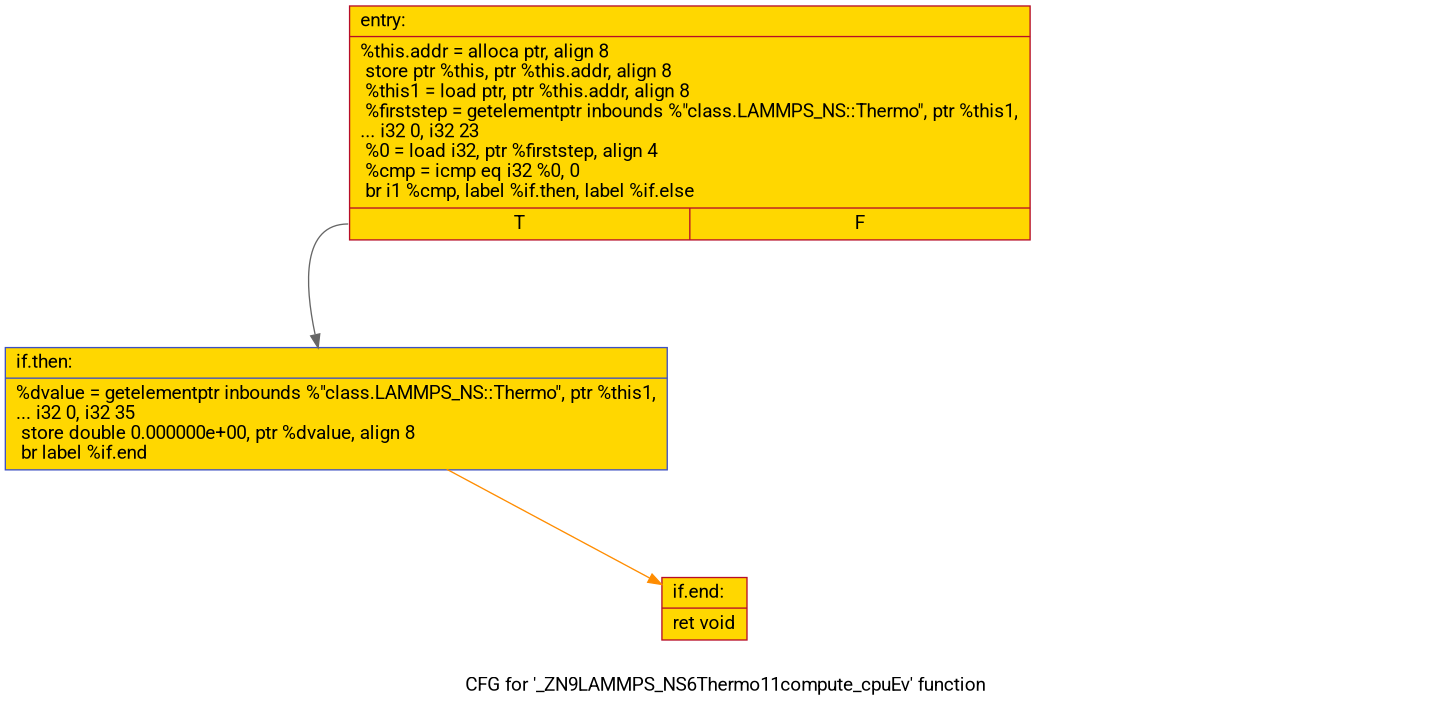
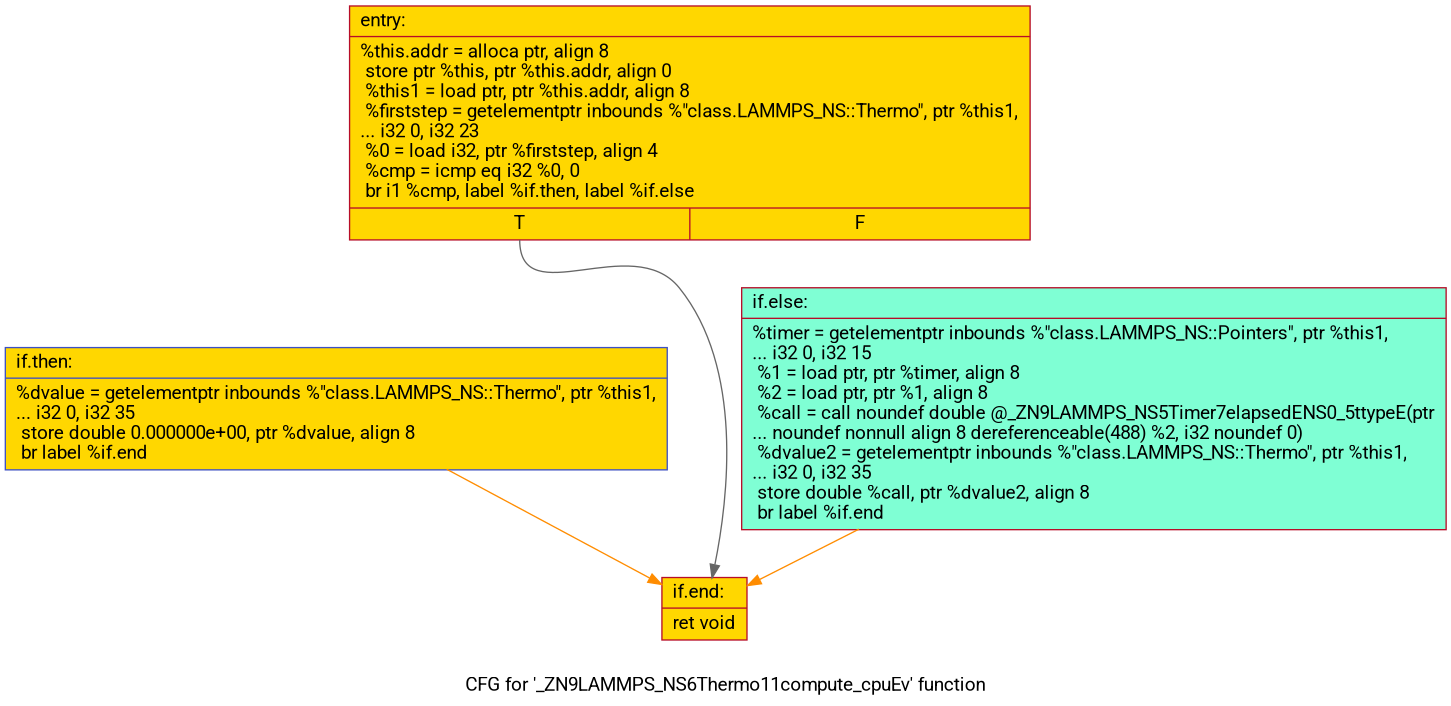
(516, 72) -> (516, 72)
(309, 269) -> (705, 332)
none -> (1094, 409)
